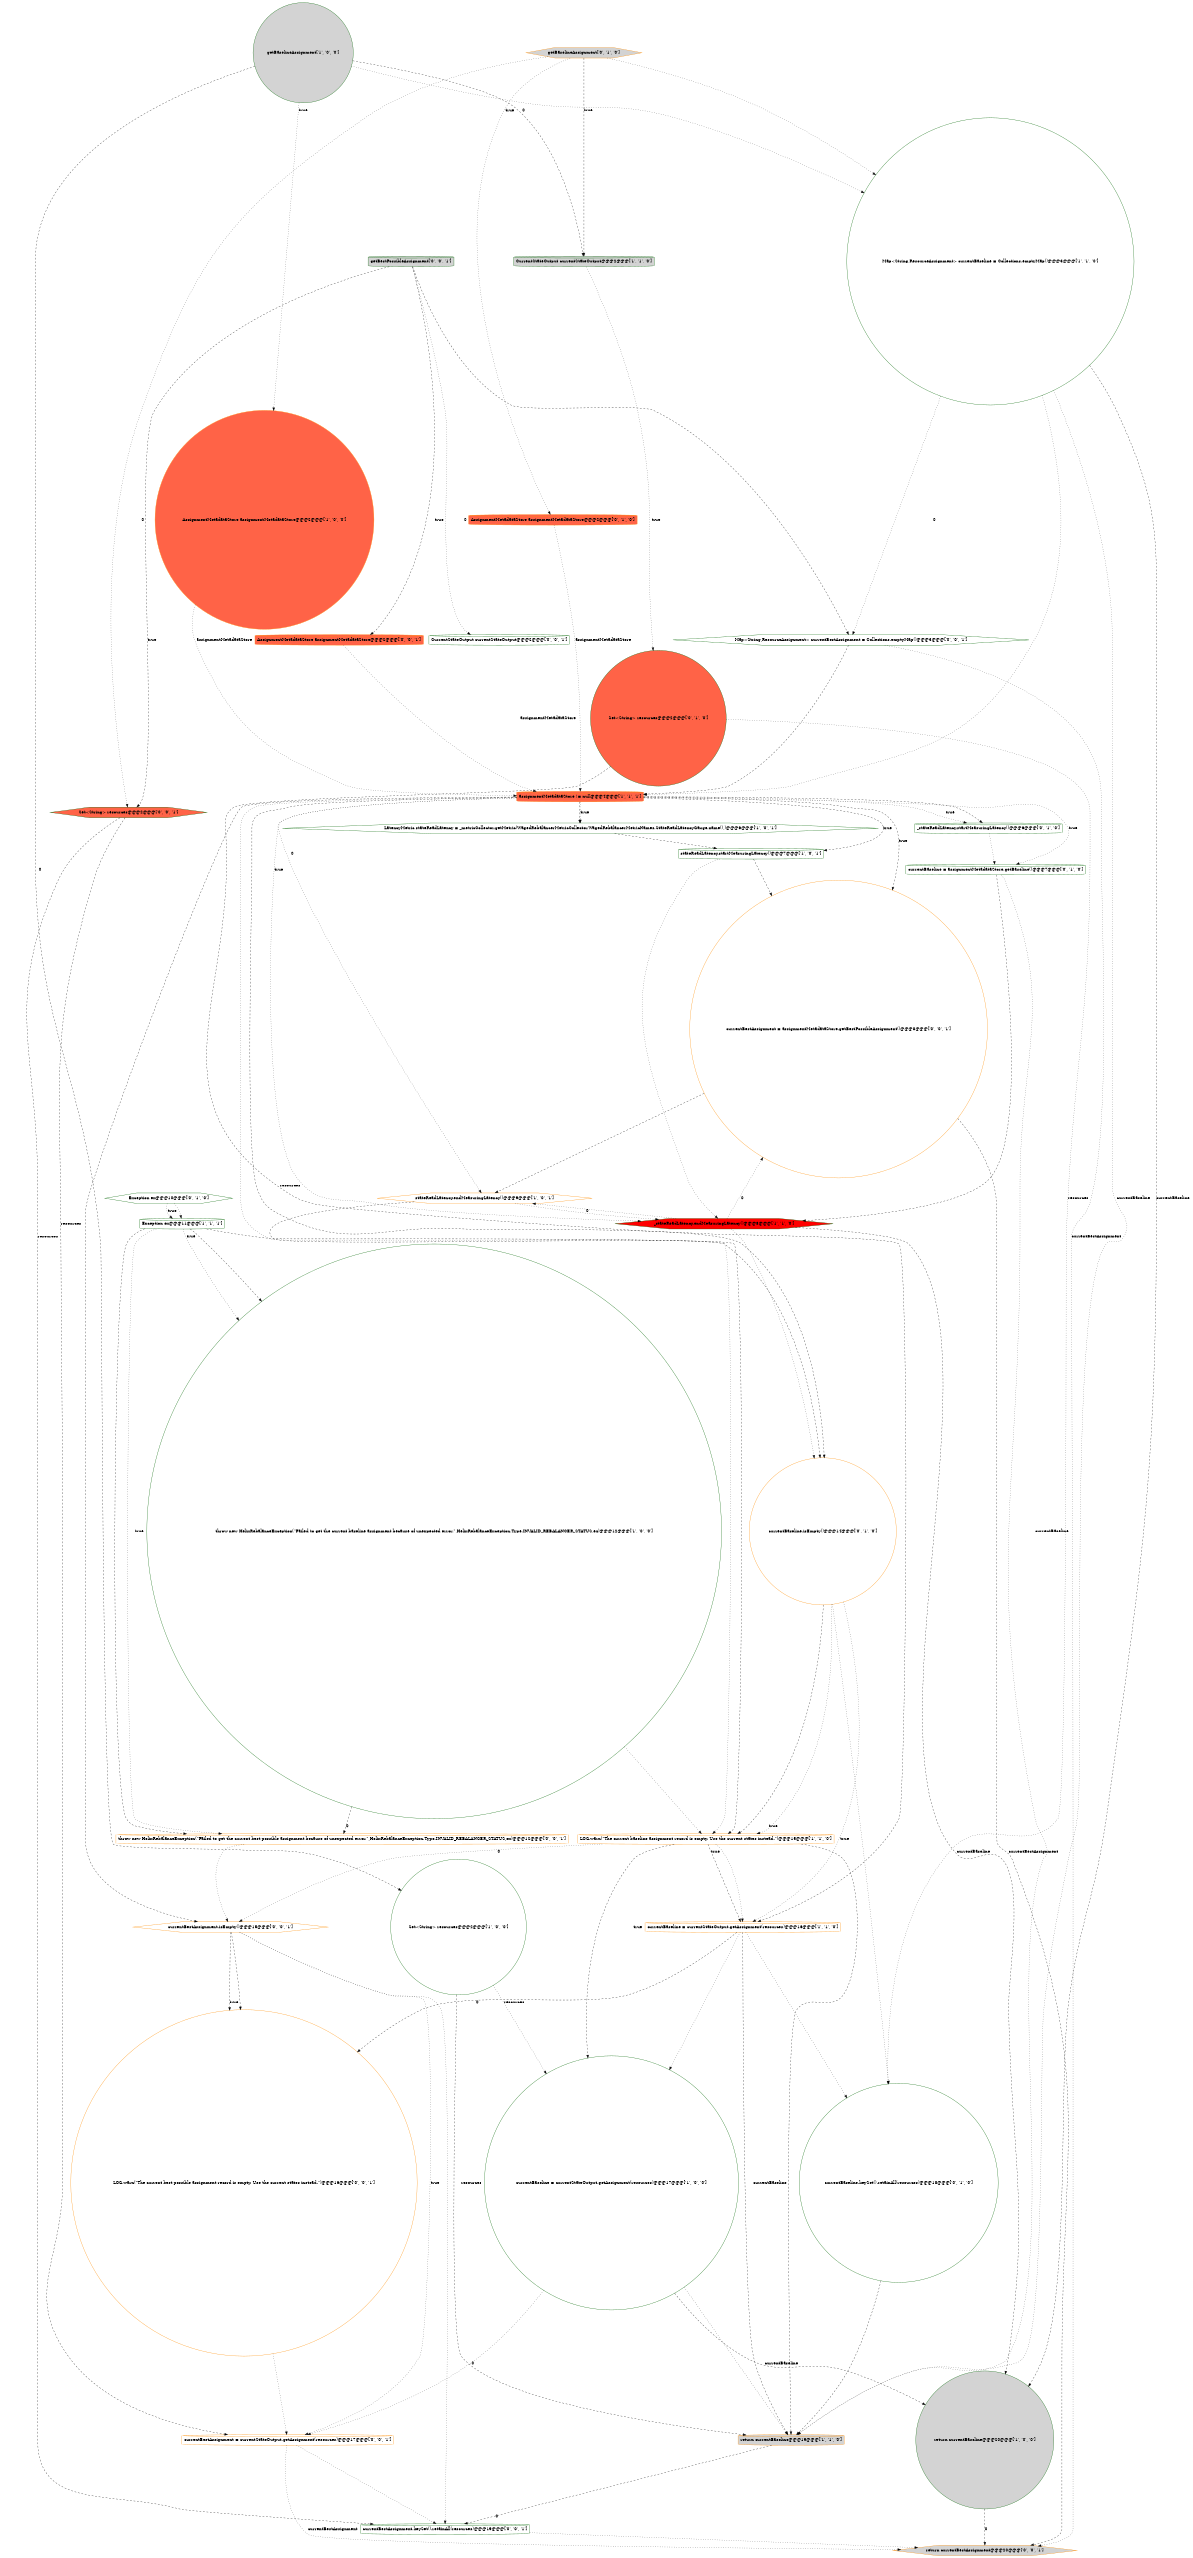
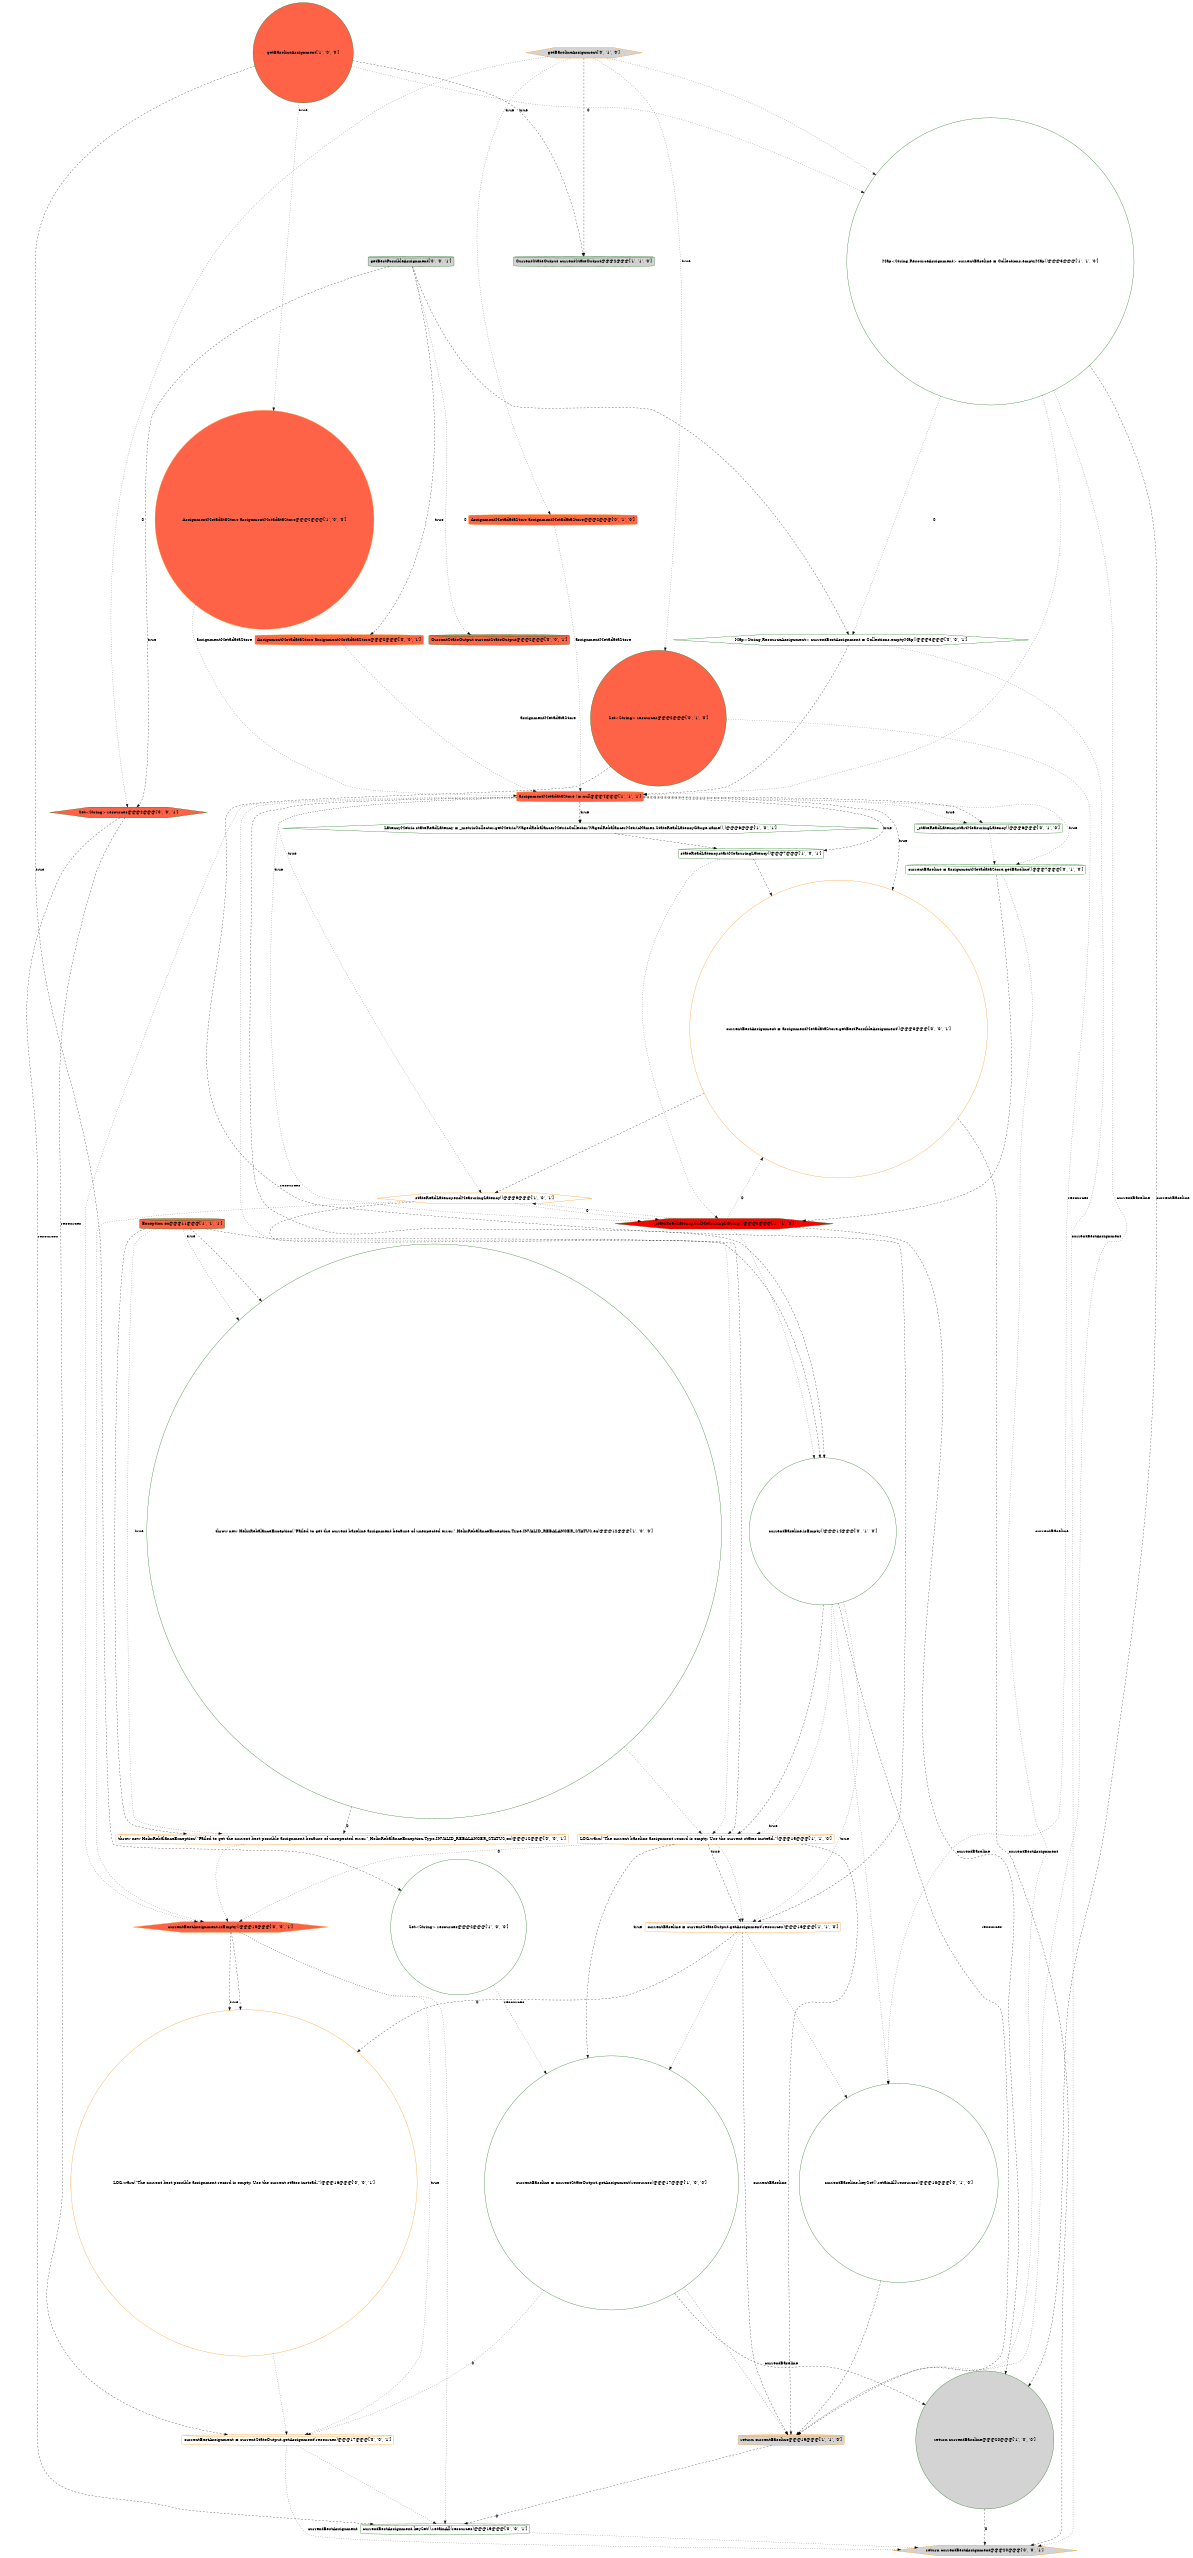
(303, 53) -> (303, 53)
(524, 110) -> (524, 110)
(588, 110) -> (588, 110)
(645, 452) -> (682, 338)
(499, 640) -> (499, 640)
(292, 854) -> (292, 854)
(40, 870) -> (40, 870)
(169, 1198) -> none
(182, 1224) -> (182, 1224)
(85, 1244) -> (85, 1244)
none -> (97, 1448)
(823, 1531) -> (823, 1531)
(231, 1927) -> (231, 1927)
(456, 2324) -> (1006, 2072)
